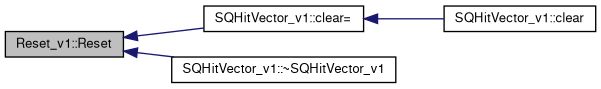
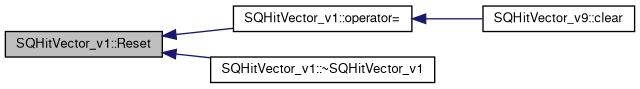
(284, 19) -> (323, 19)
(520, 19) -> (559, 19)
(64, 44) -> (84, 44)
